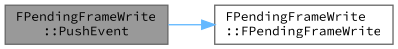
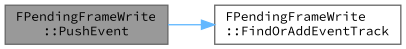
(304, 25) -> (308, 25)
